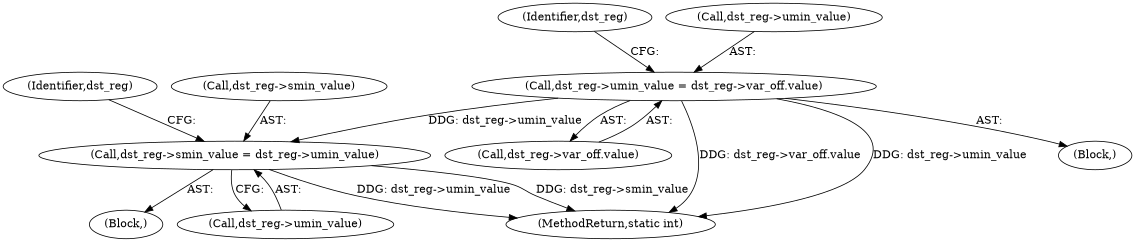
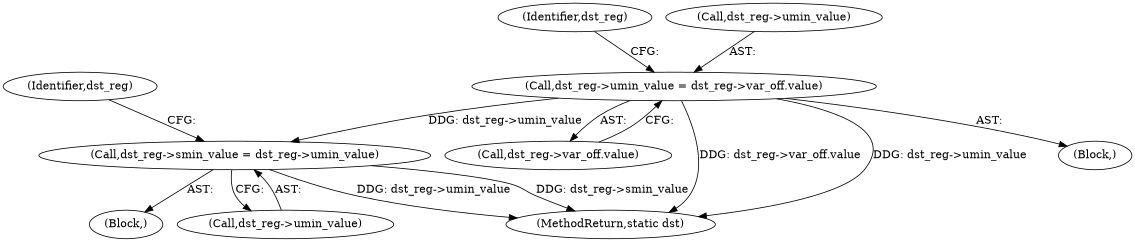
(279, 86) -> none
(661, 121) -> (661, 121)
(611, 224) -> (611, 224)
